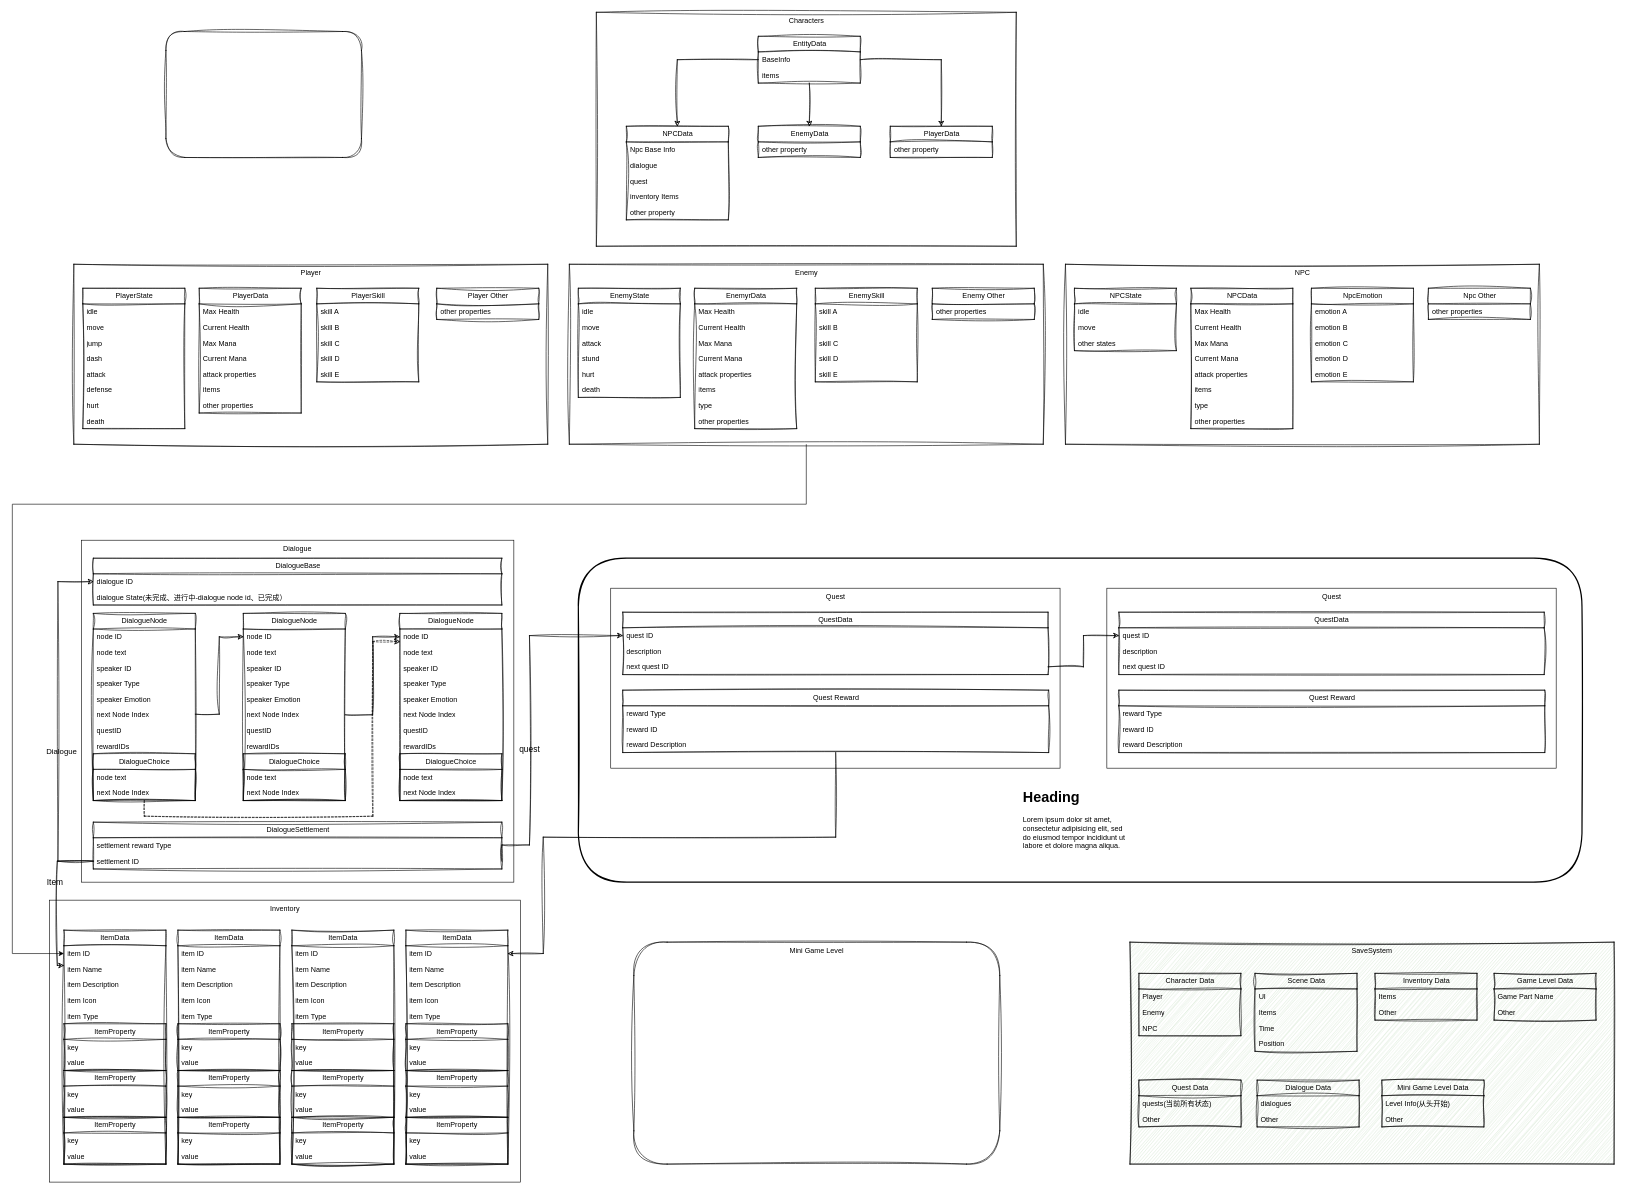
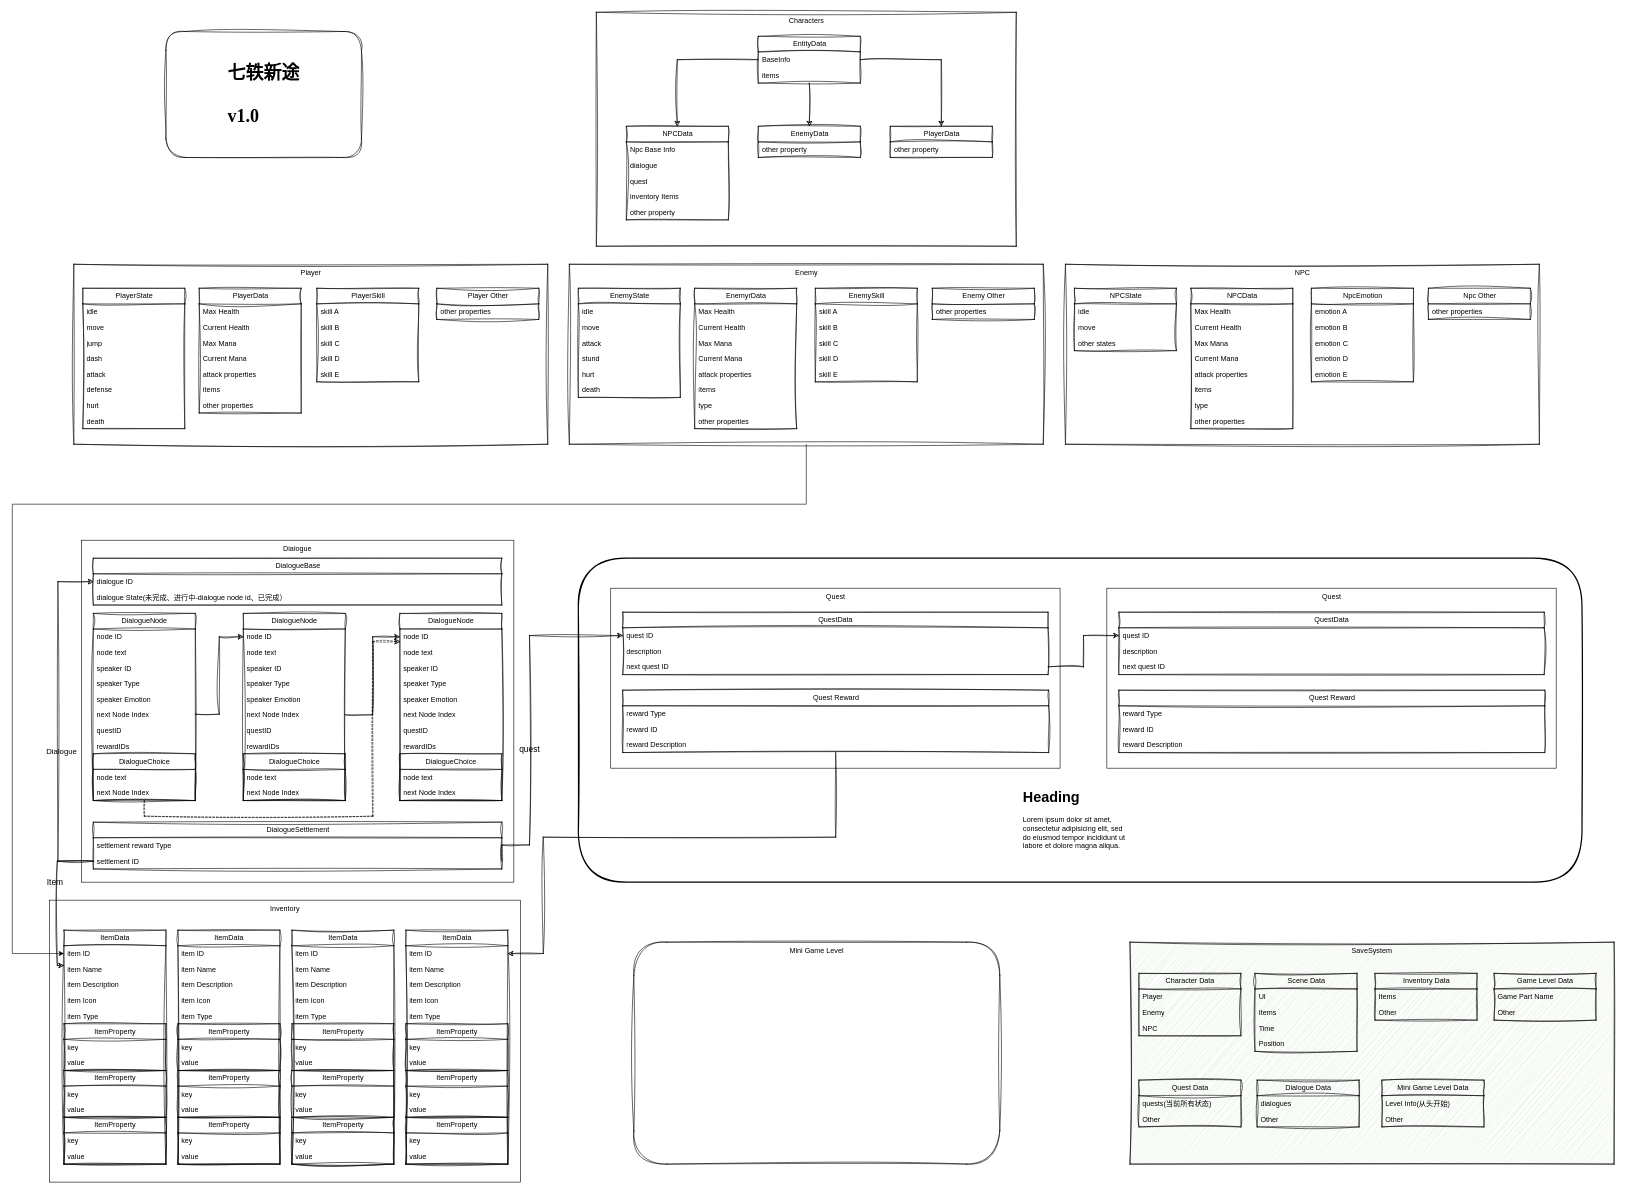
none -> (263, 91)
